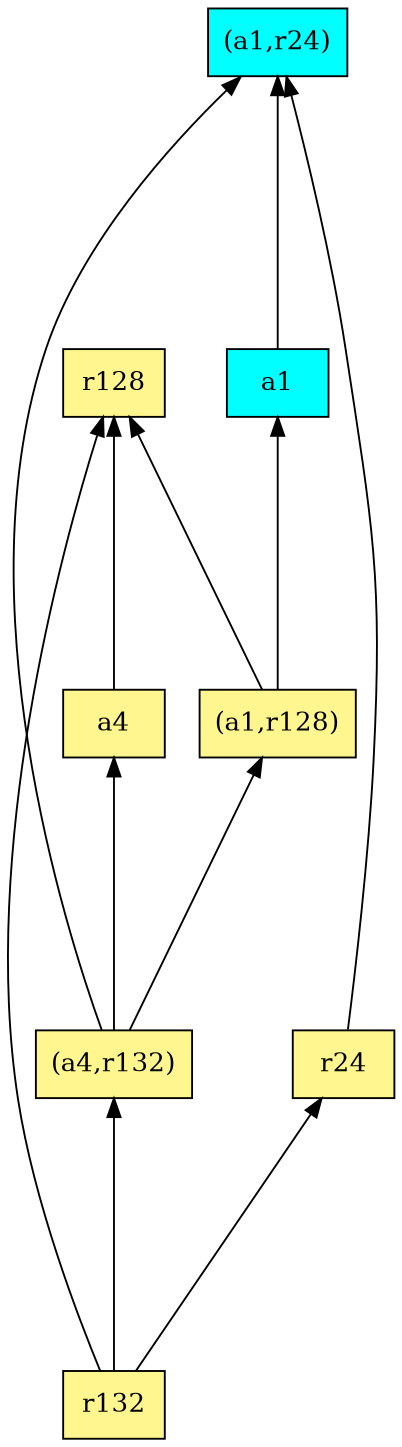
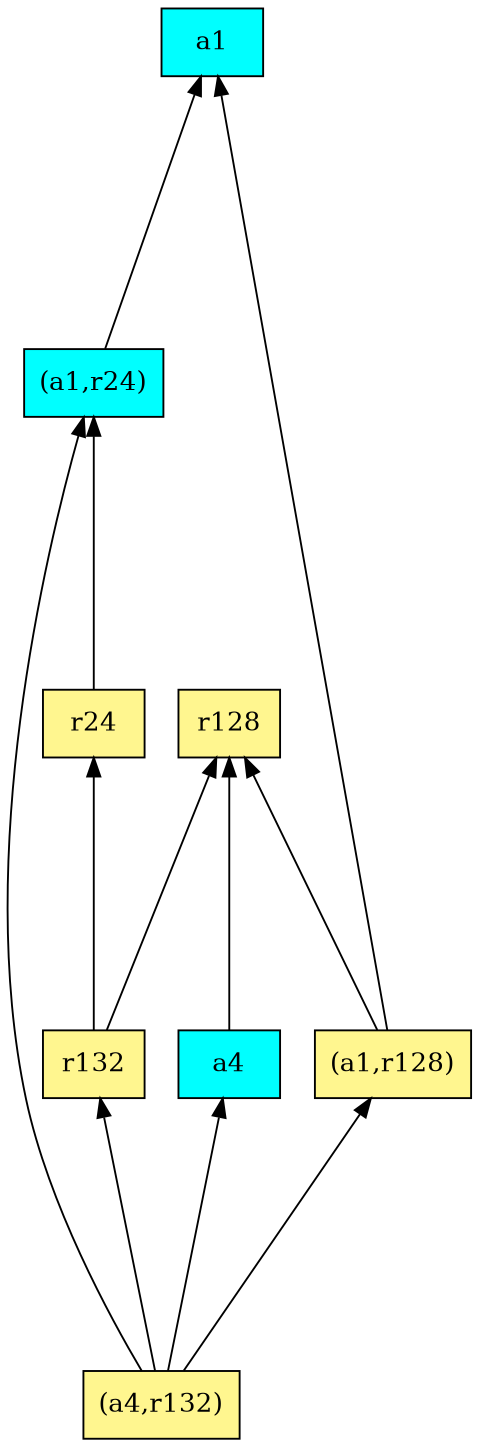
(278, 222) -> (150, 222)
(114, 724) -> (229, 1064)
(114, 1244) -> (130, 1244)
